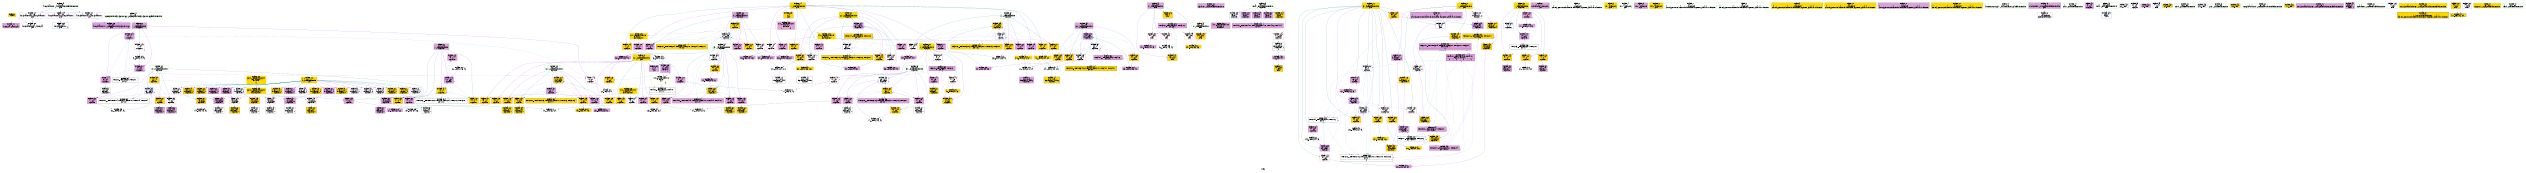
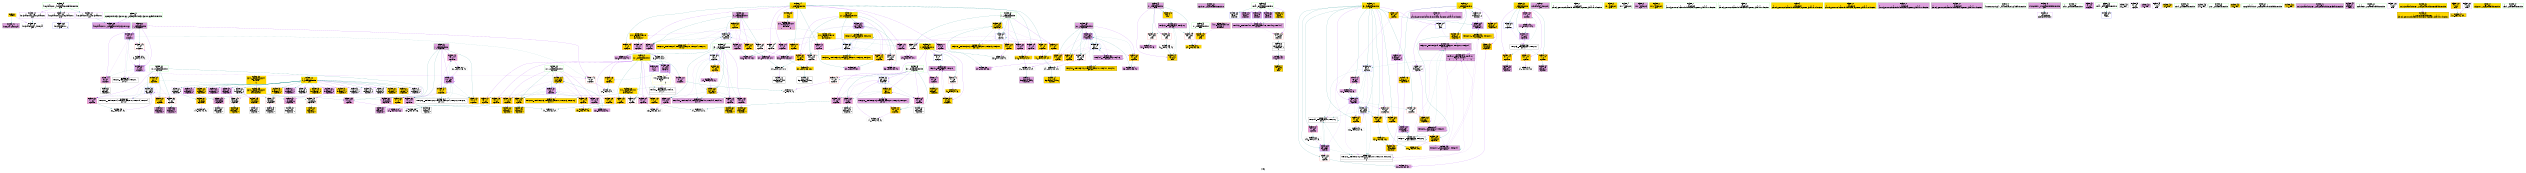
(1957, 6) -> (1957, 6)
(189, 91) -> (189, 91)
